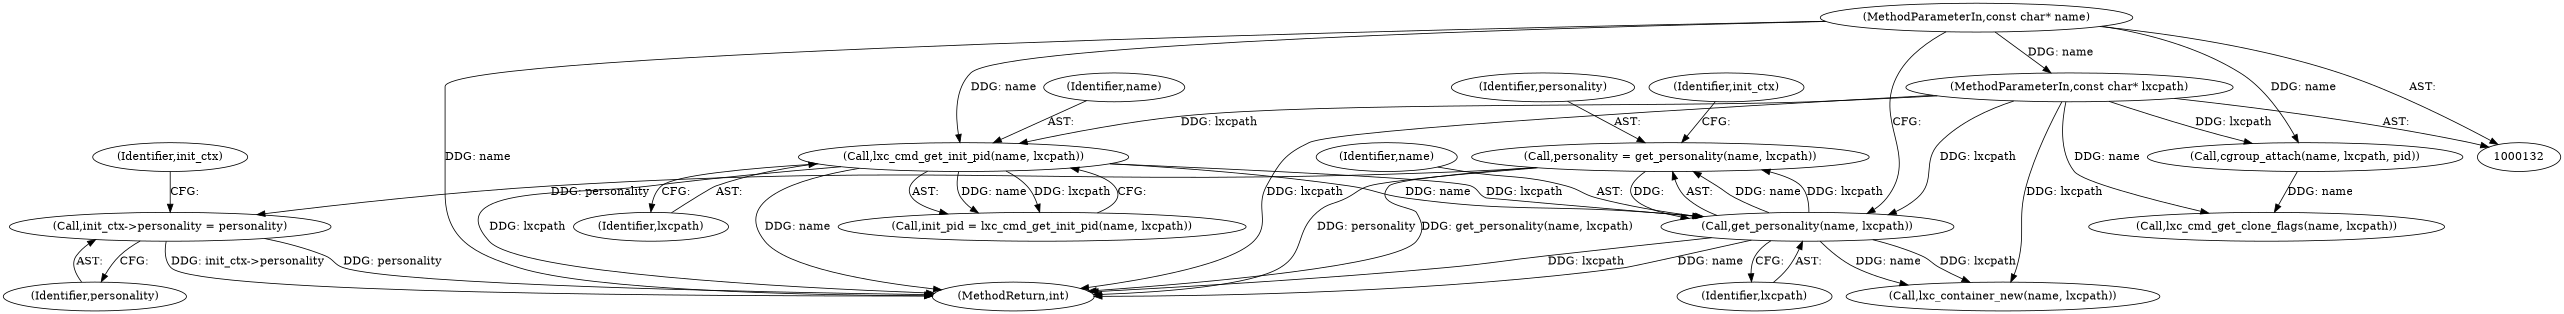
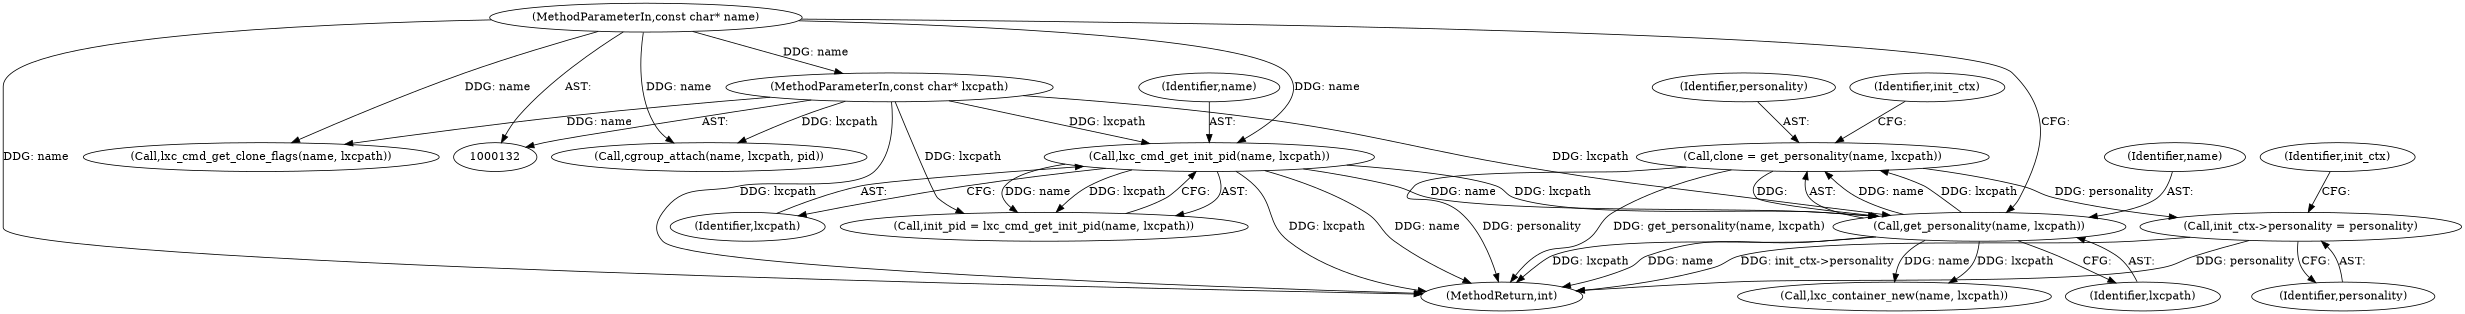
(1670, 157) -> (1813, 157)
(2026, 185) -> (920, 161)
(2288, 188) -> (447, 80)
